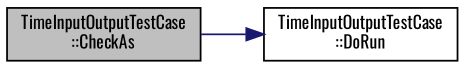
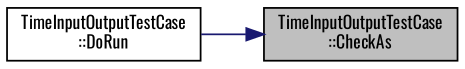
(224, 34) -> (224, 34)
